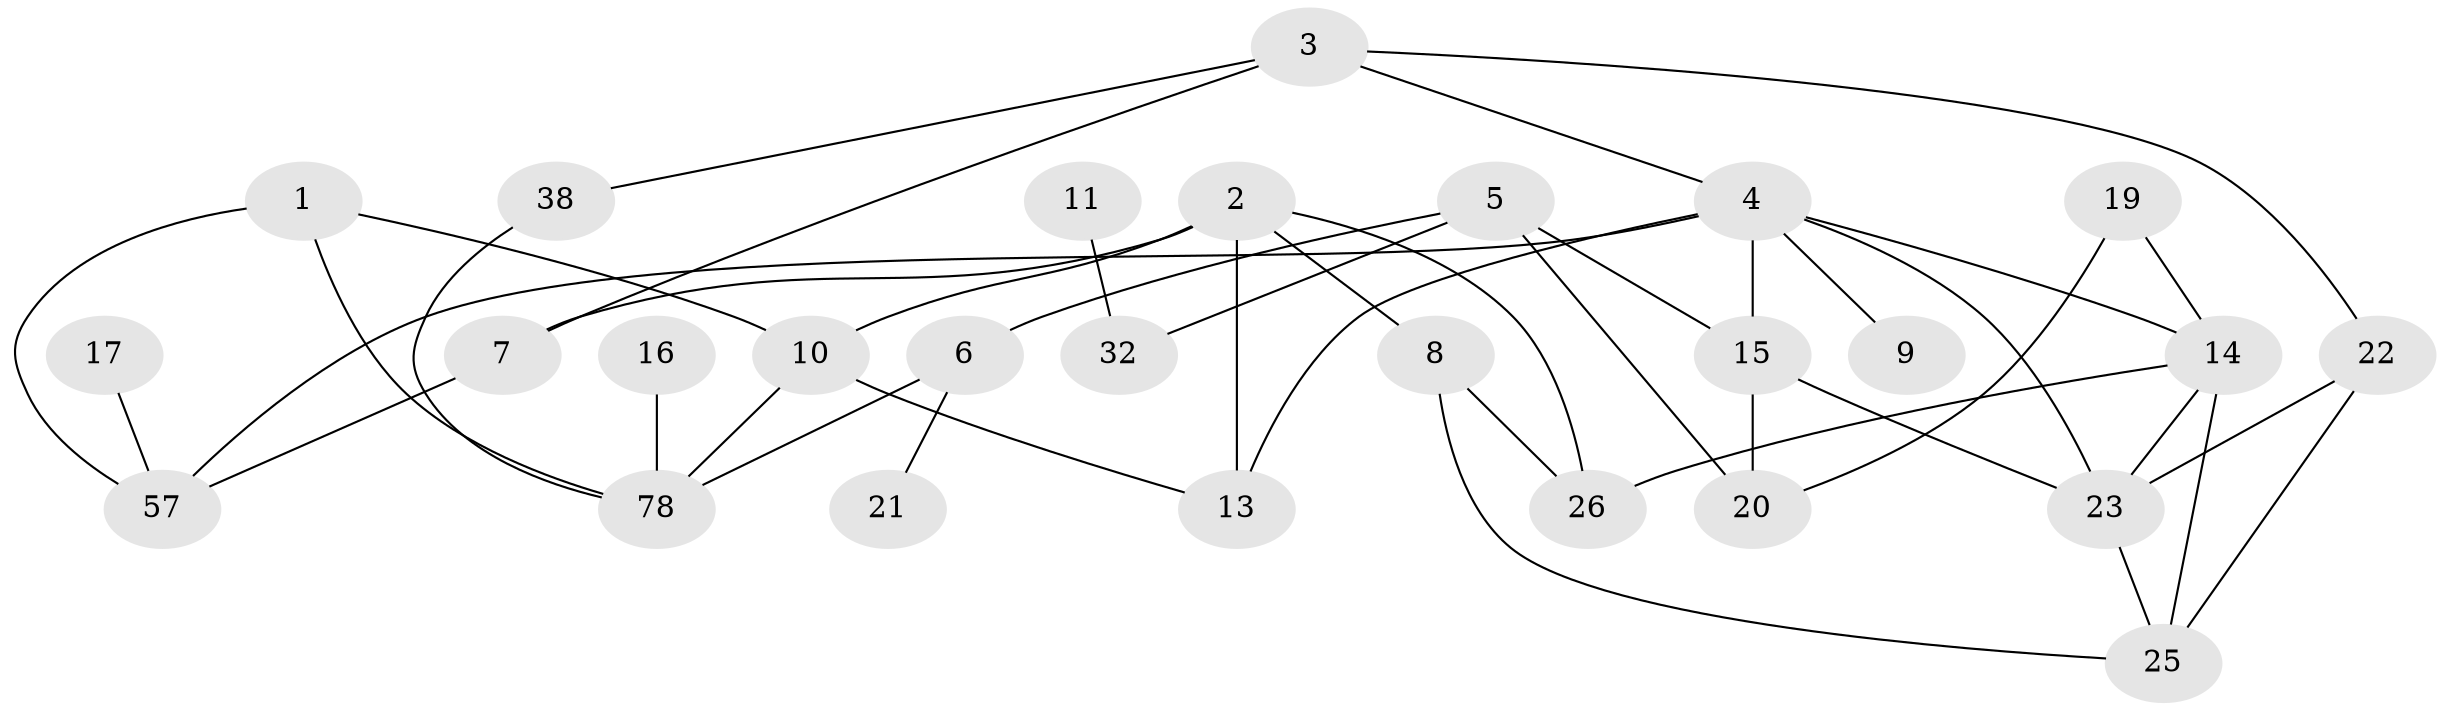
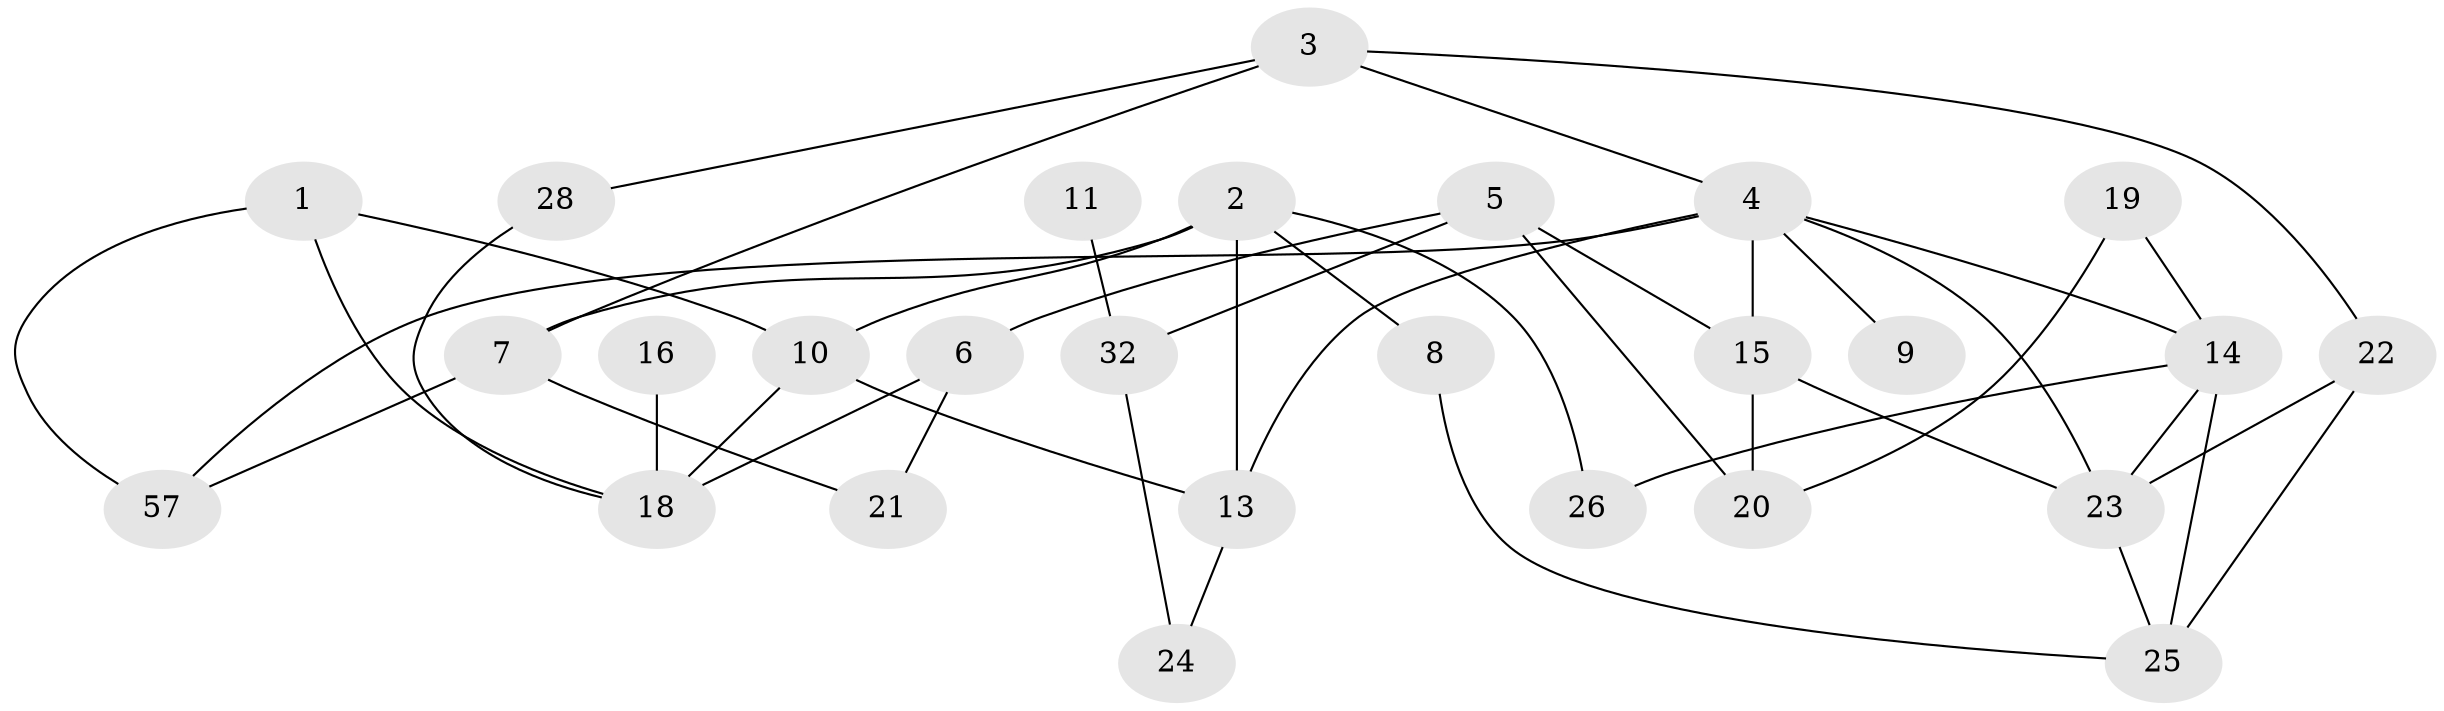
(556, 201) -> (556, 201)
(105, 355) -> none
(1512, 432) -> none
none -> (692, 438)
(657, 509) -> (657, 509)
none -> (1177, 663)
